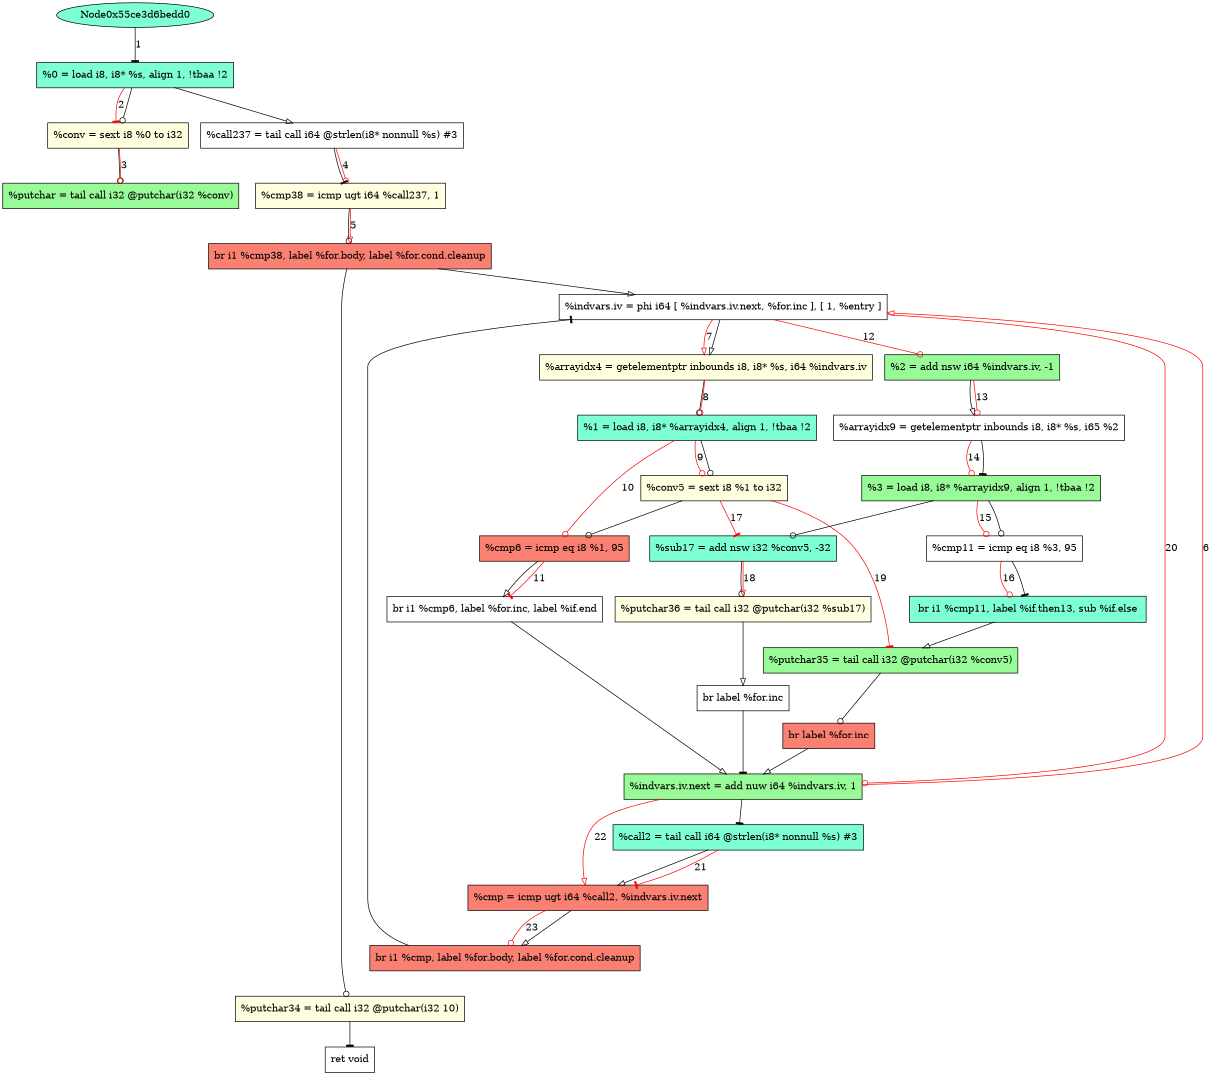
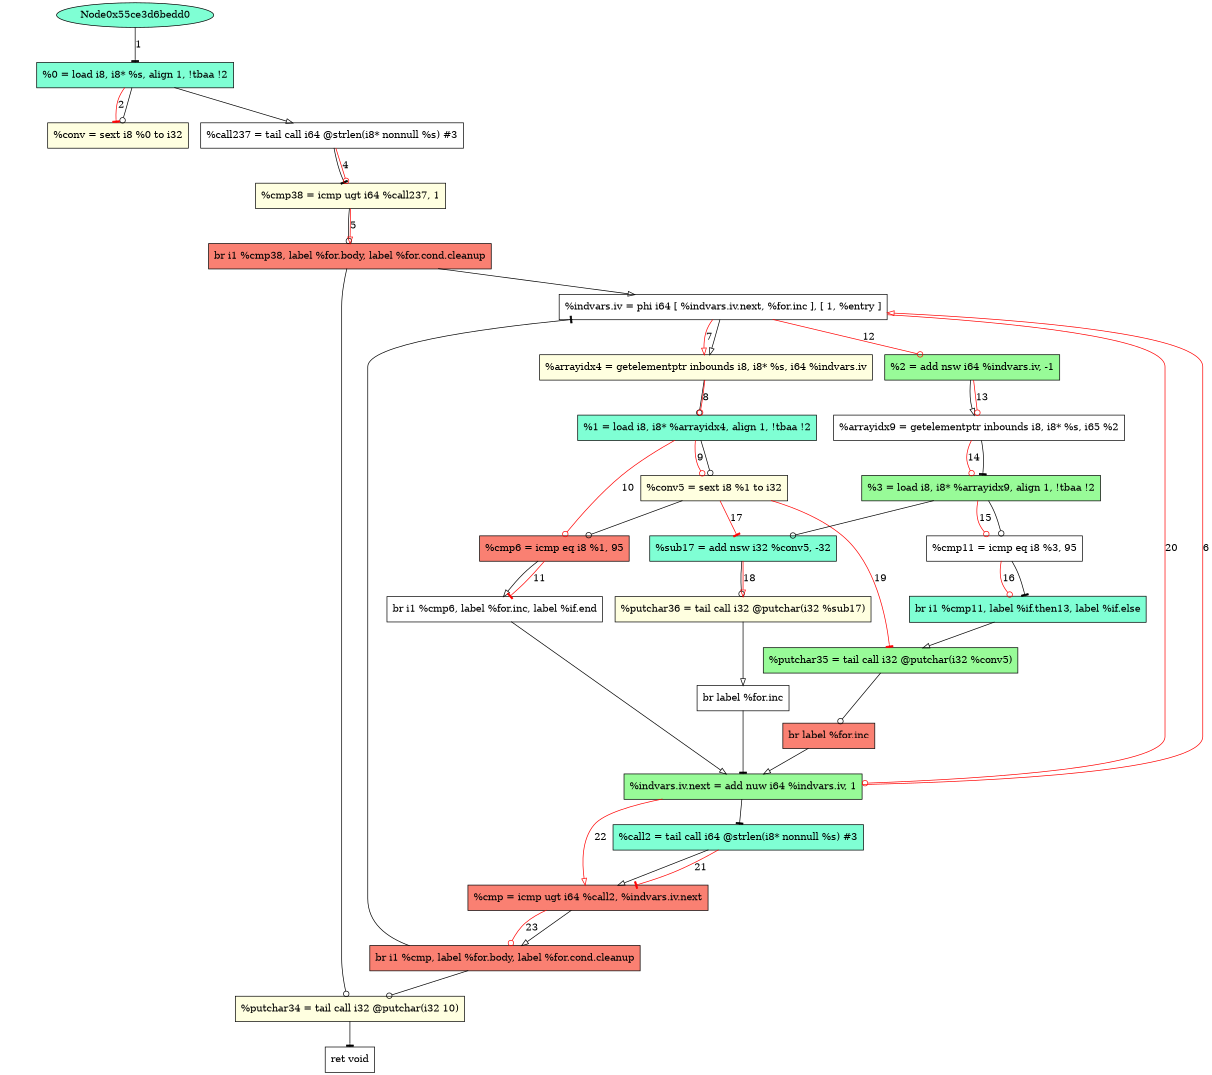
(121, 196) -> none
(1028, 609) -> (1028, 609)
none -> (430, 983)
